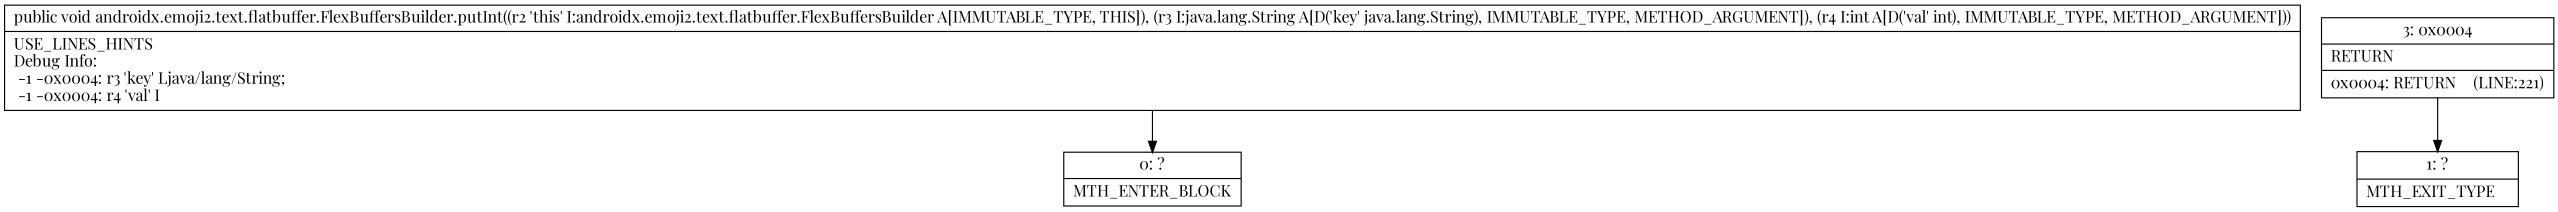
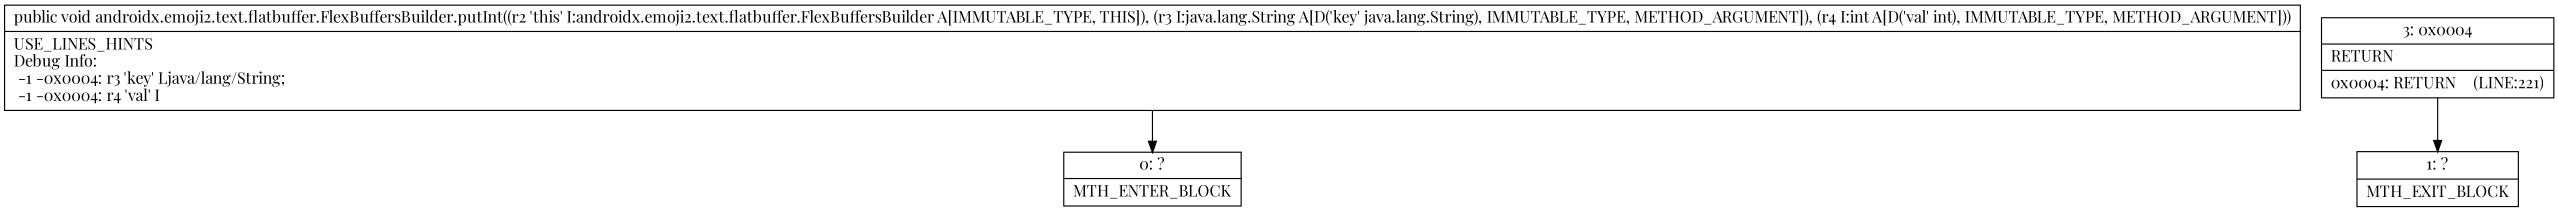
(2431, 192) -> (2438, 192)
